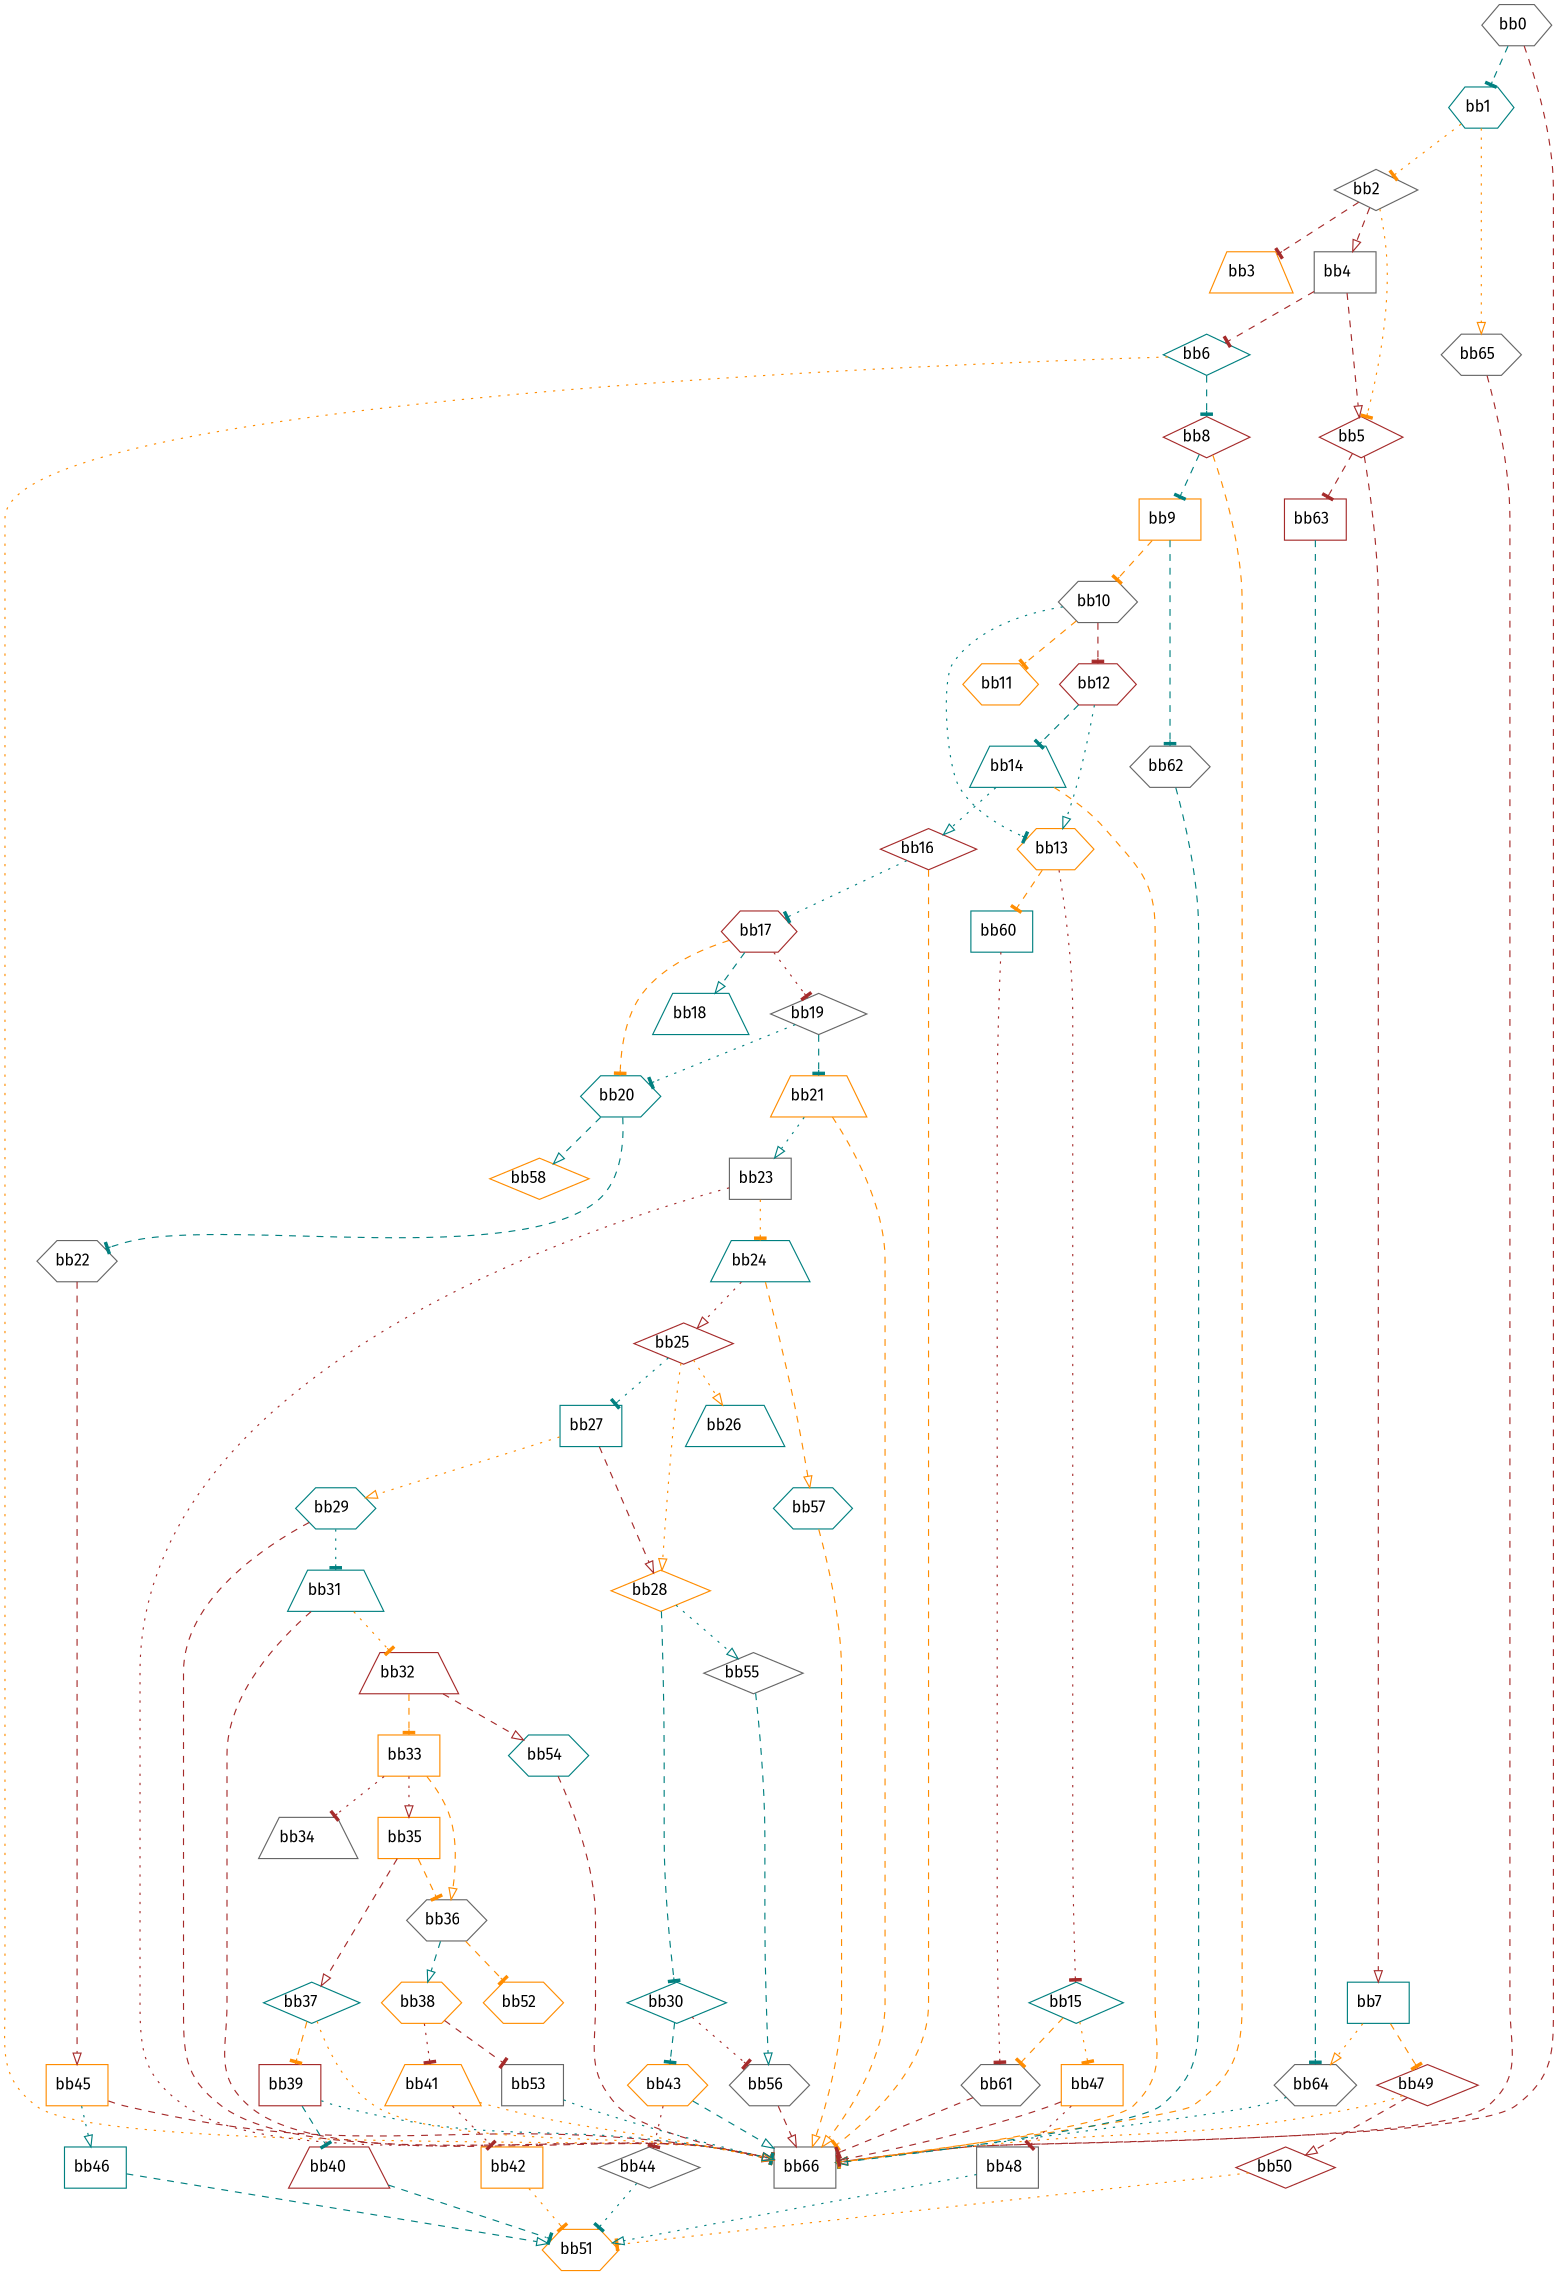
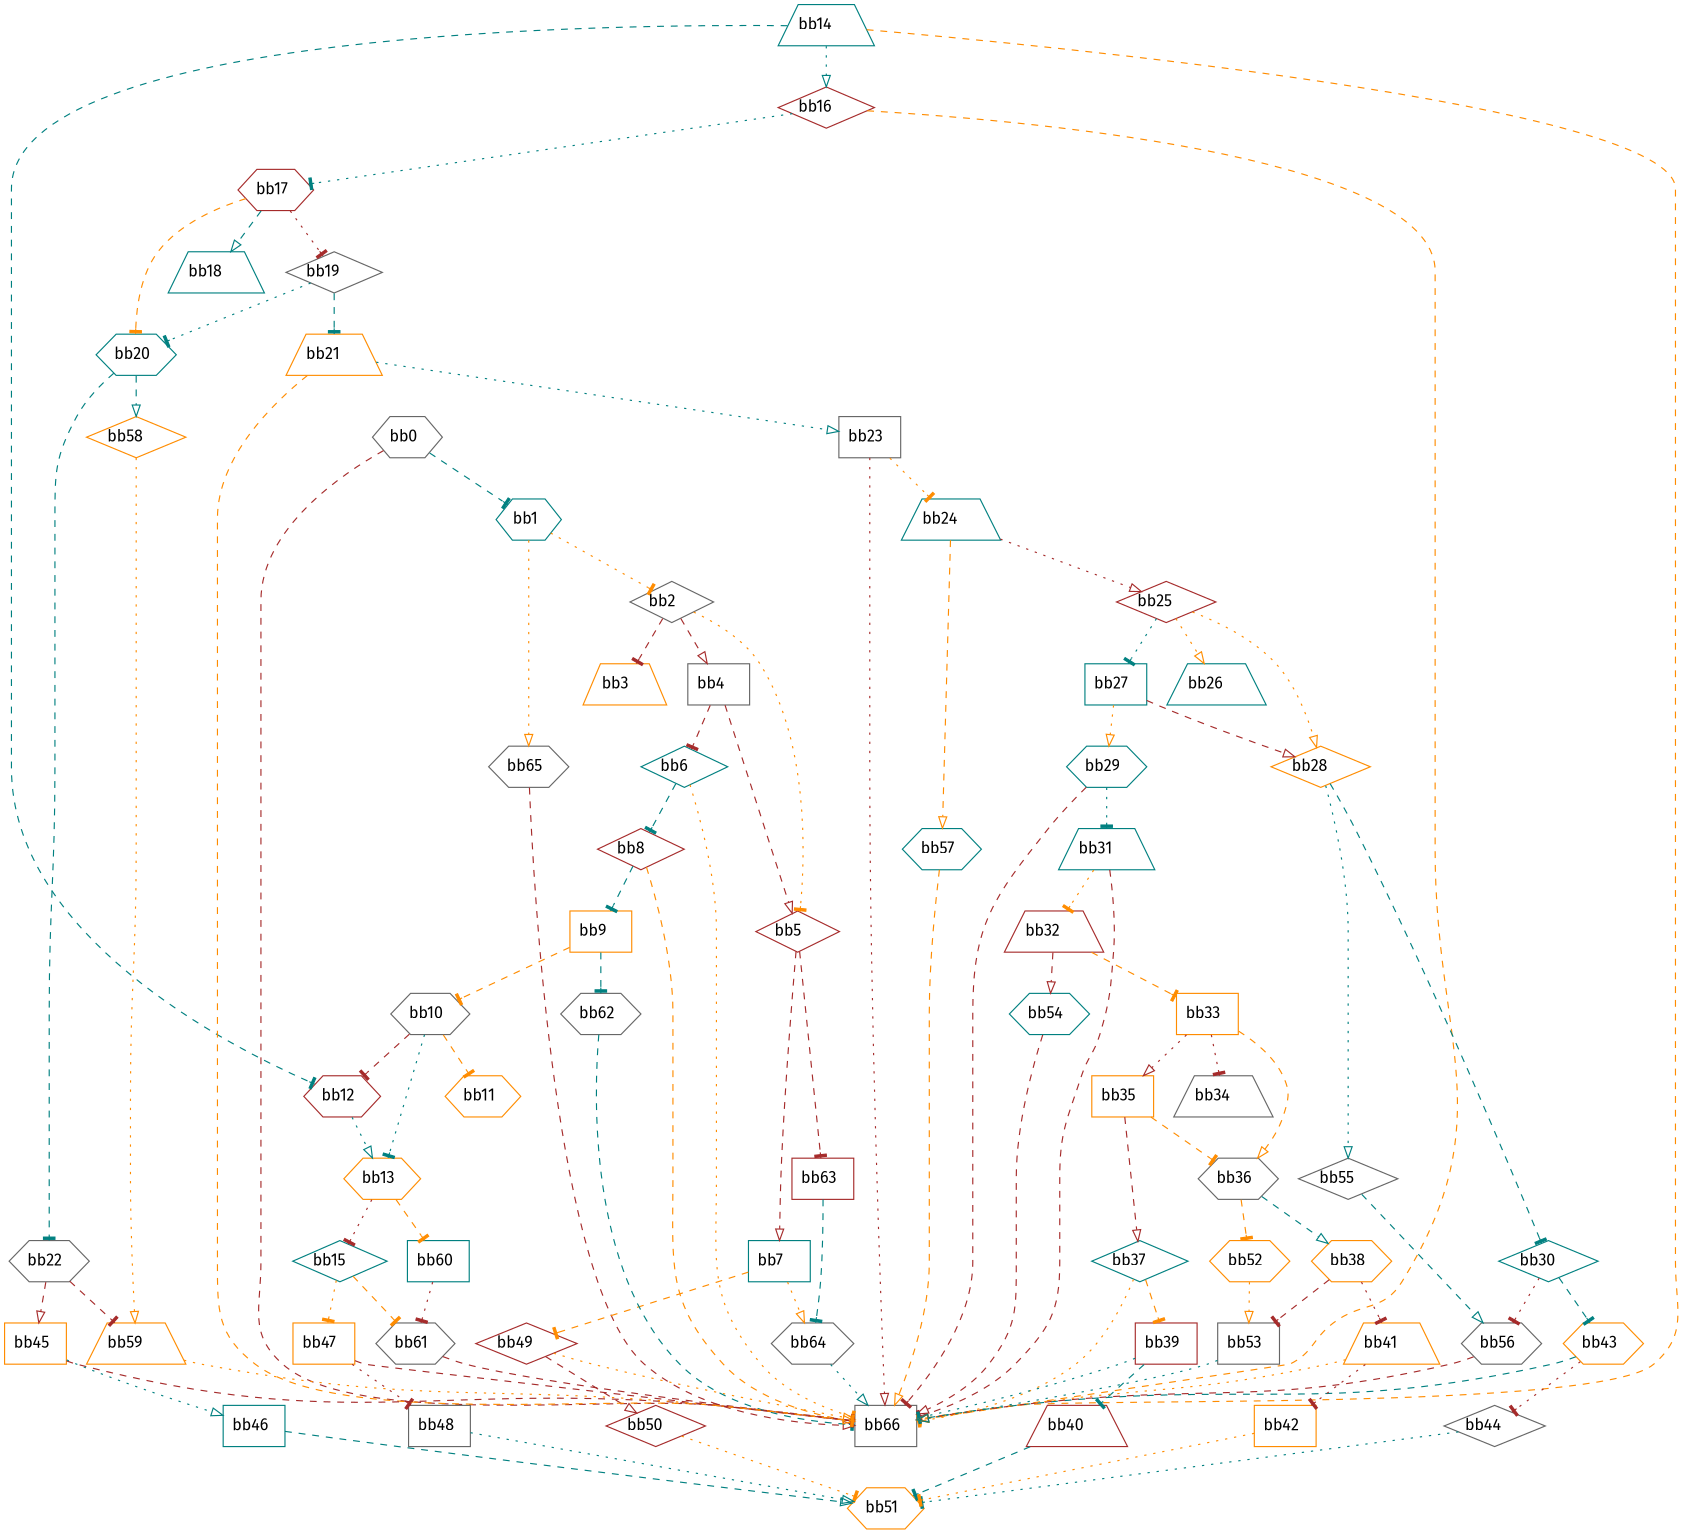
(1060, 723) -> (11, 293)
none -> (1249, 1297)
none -> (136, 1344)
